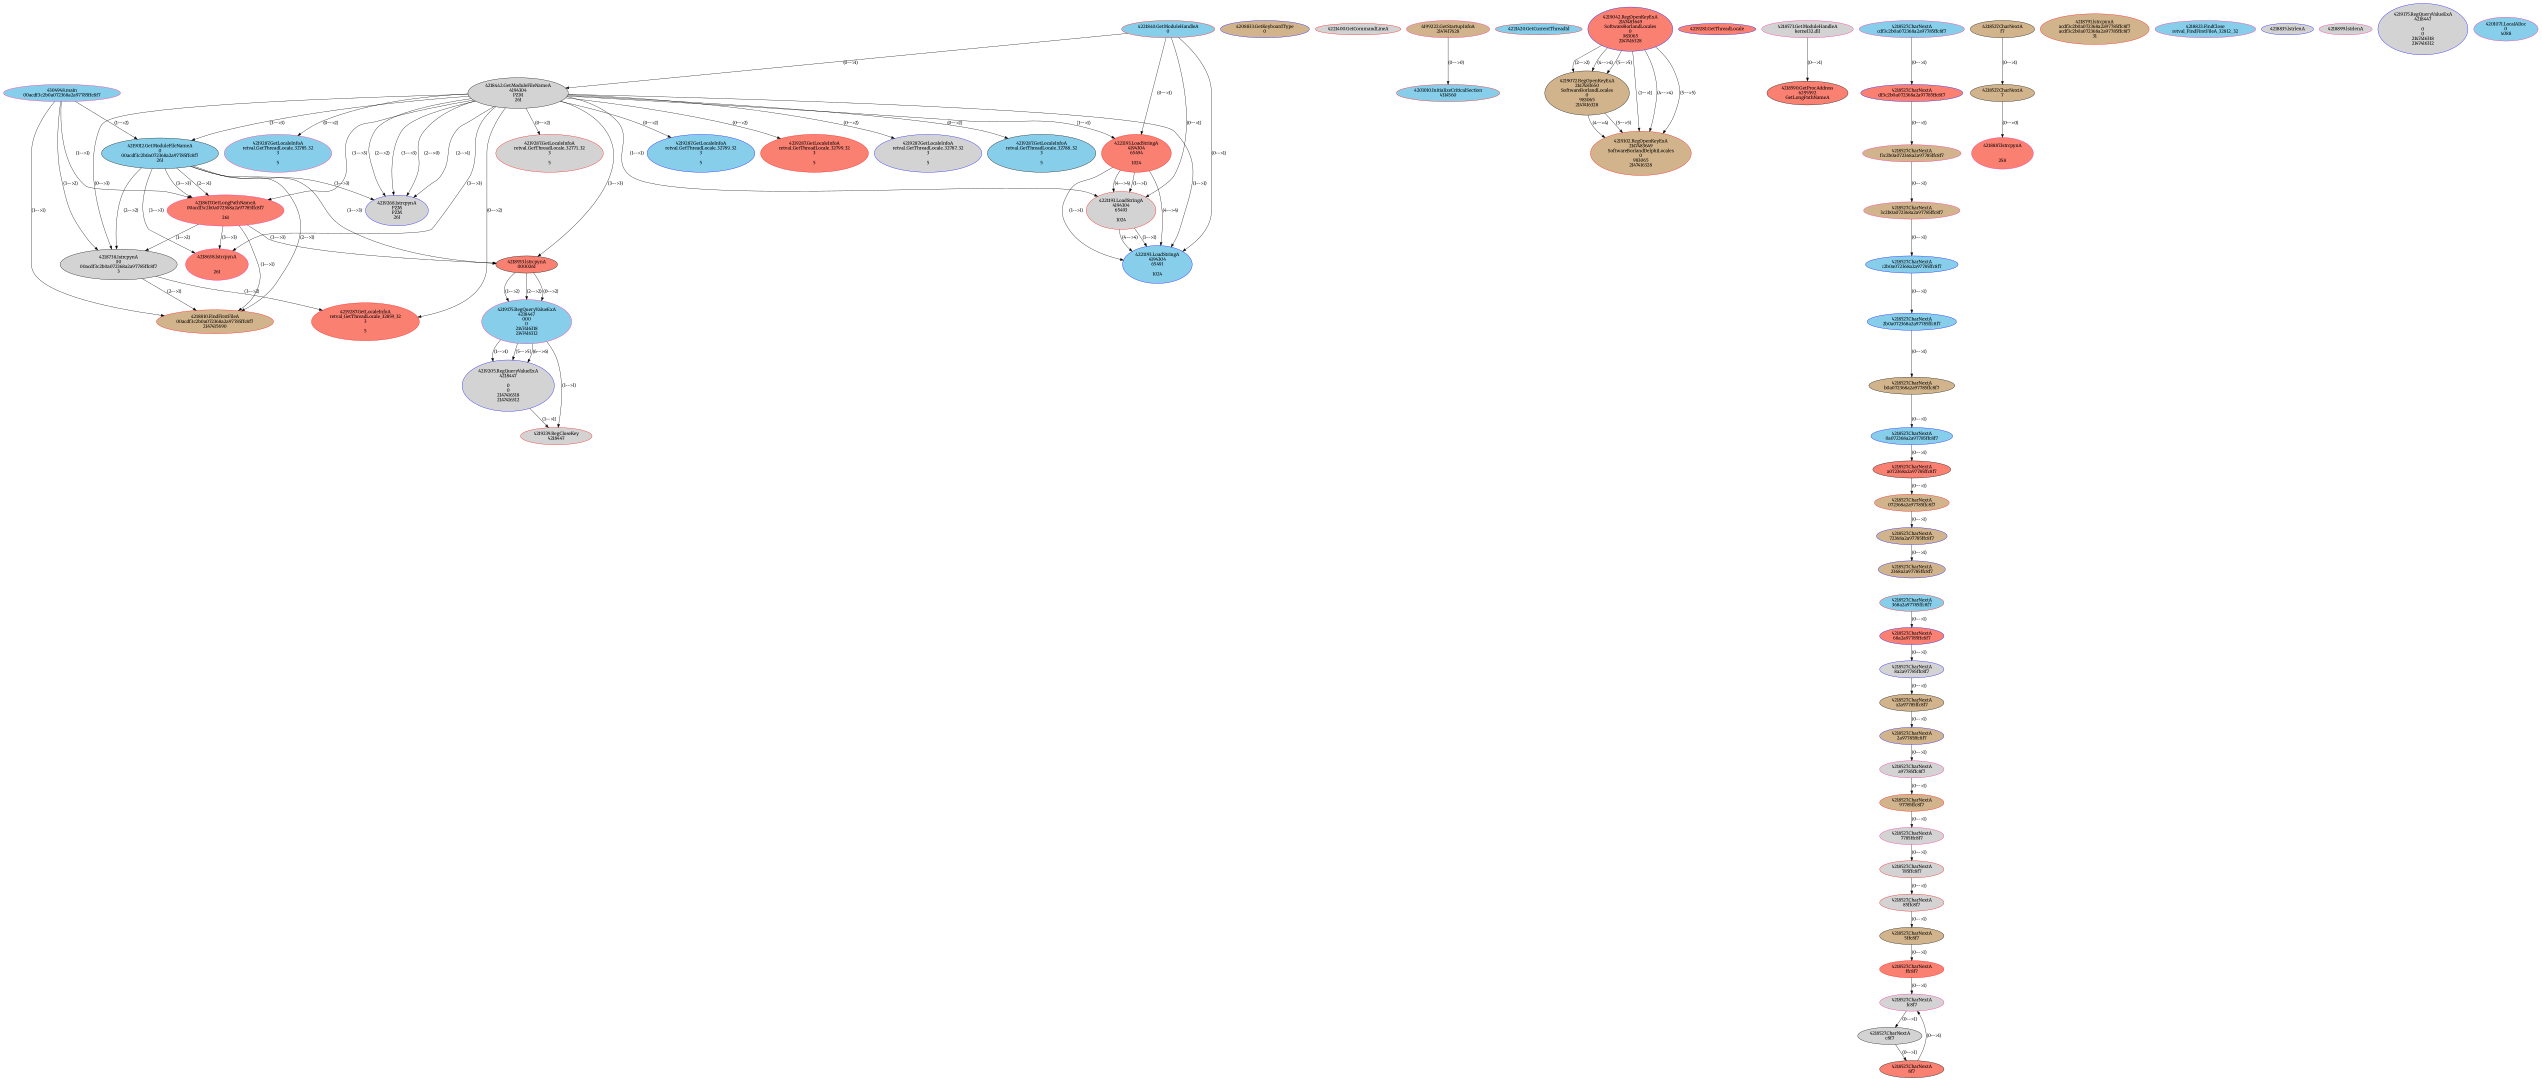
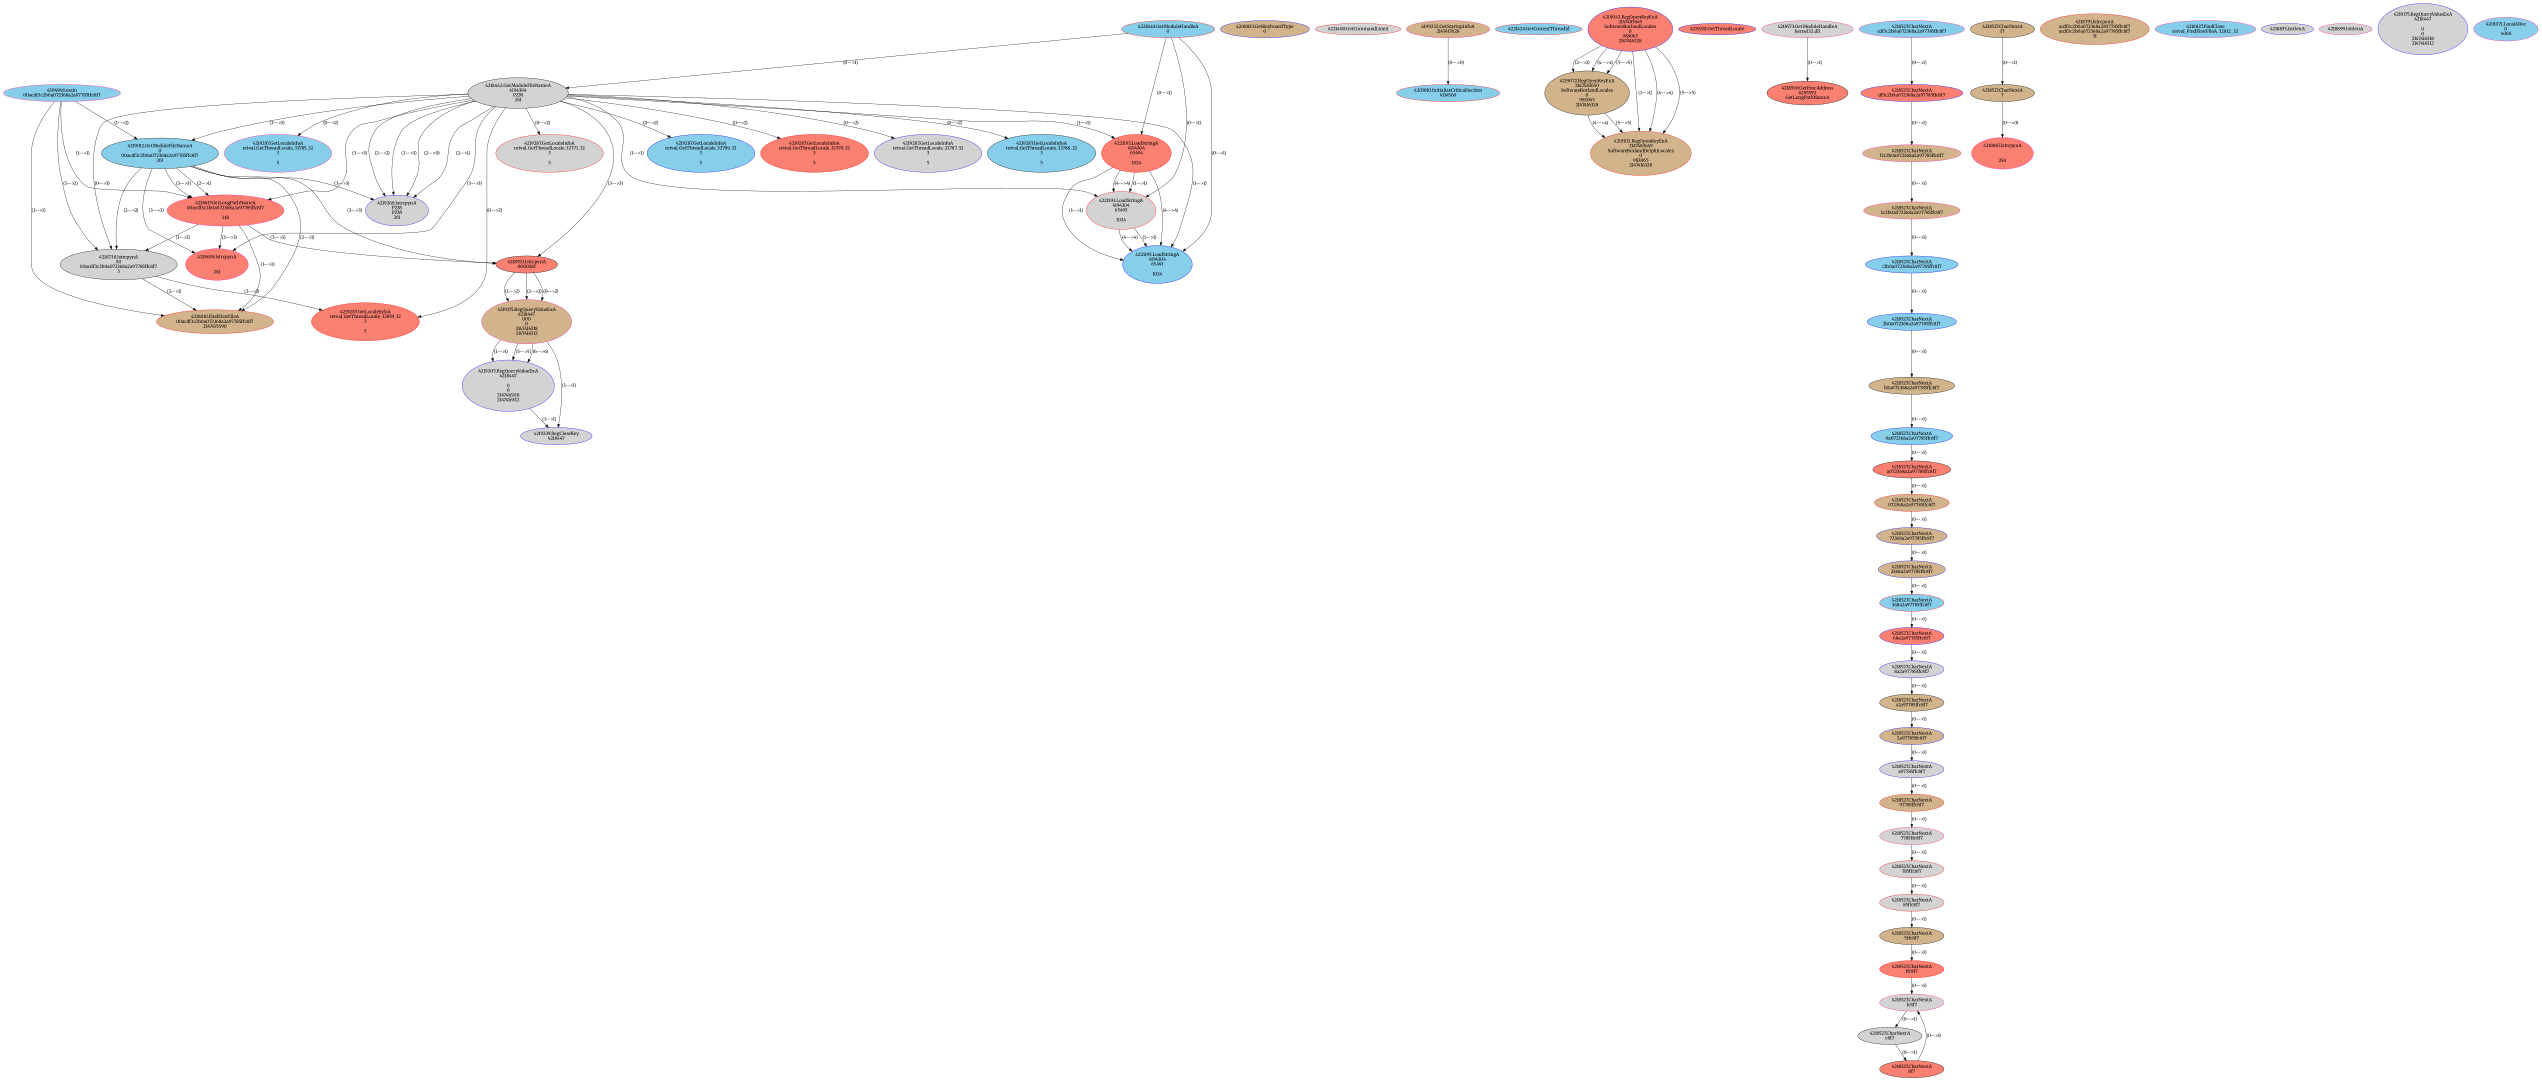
(2205, 29) -> (2205, 29)
(527, 322) -> (527, 322)
(556, 436) -> (556, 436)
none -> (1912, 584)
(1912, 769) -> (1912, 769)
